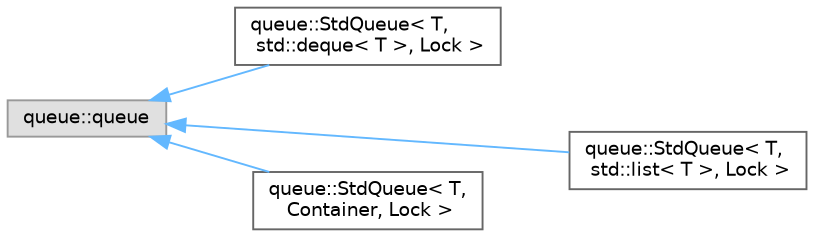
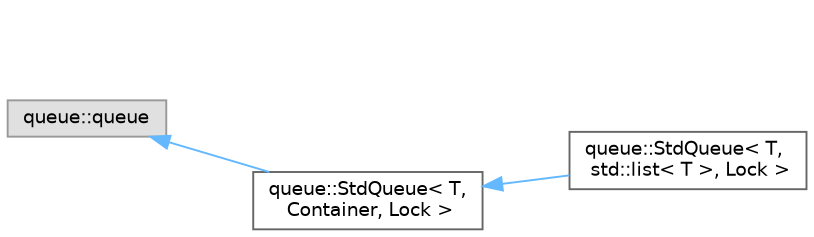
(368, 36) -> none
(377, 139) -> (536, 180)
